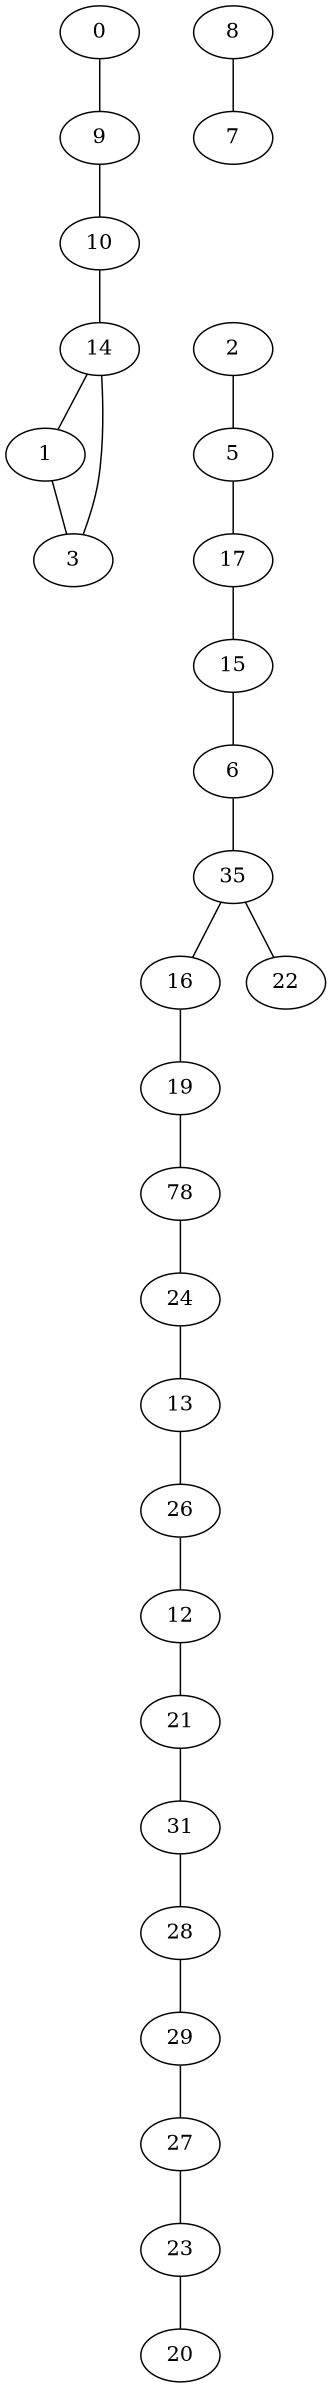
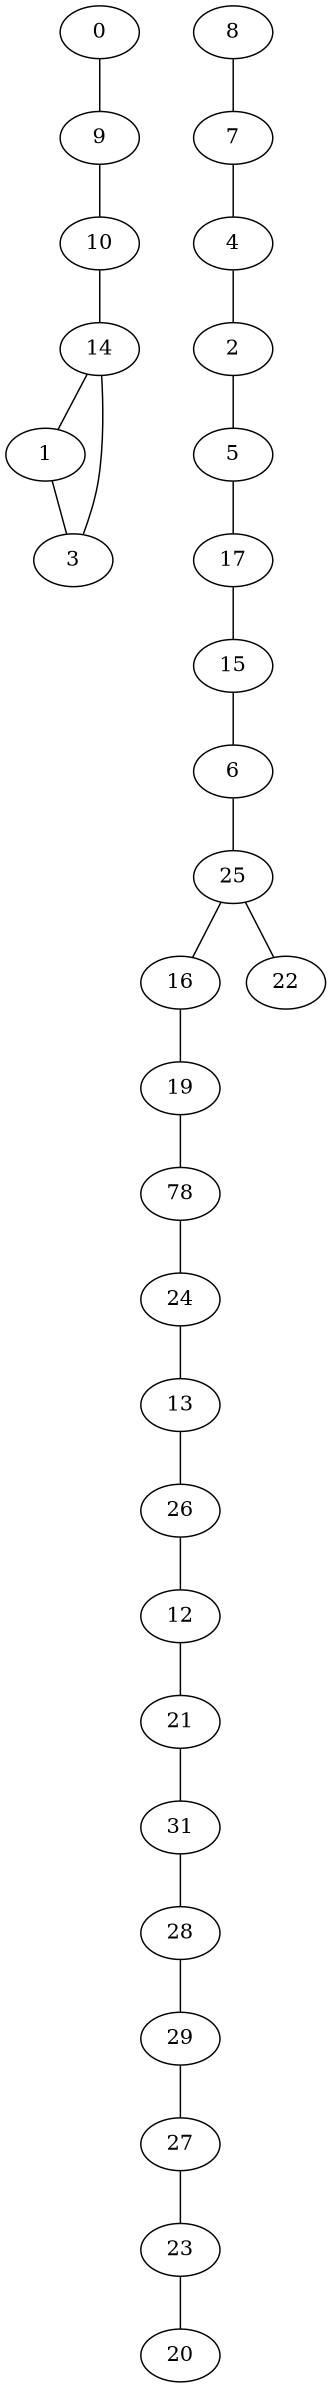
none -> (233, 243)
(233, 877) -> (233, 877)
